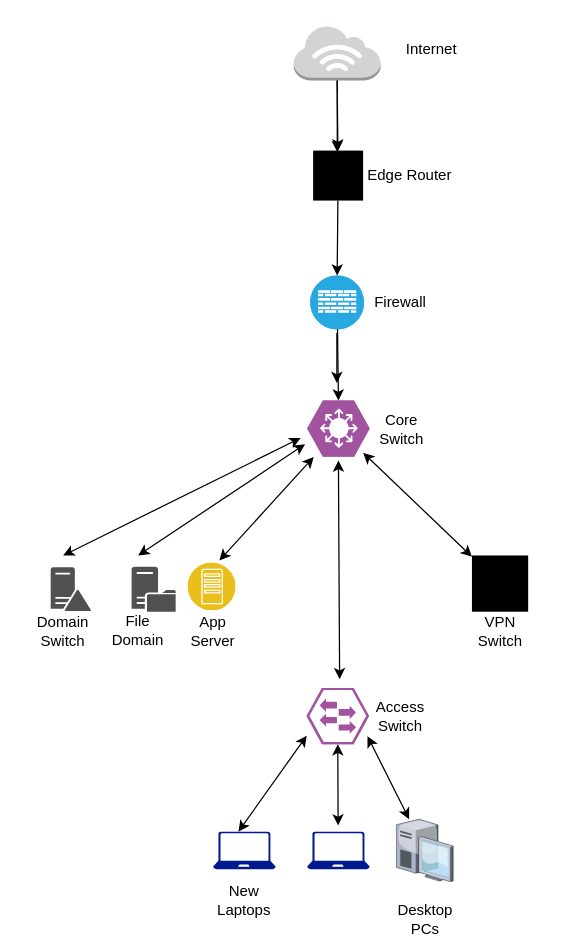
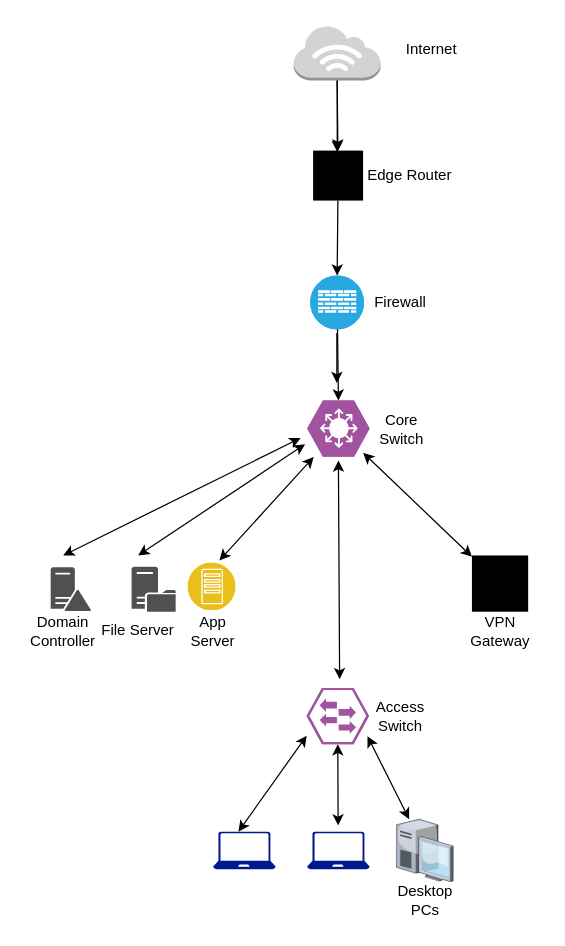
(138, 631) -> (138, 631)
(63, 632) -> (63, 632)
(501, 632) -> (501, 632)
(244, 901) -> none
(425, 919) -> (425, 901)
